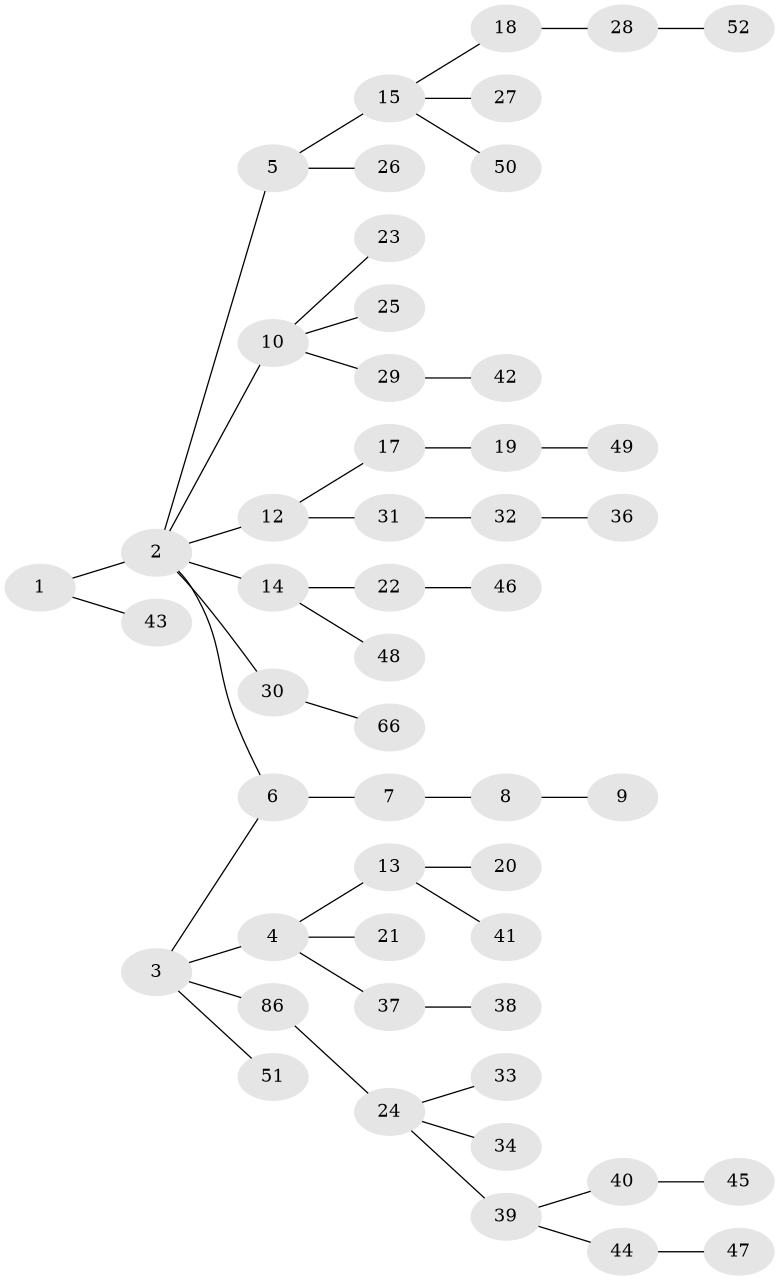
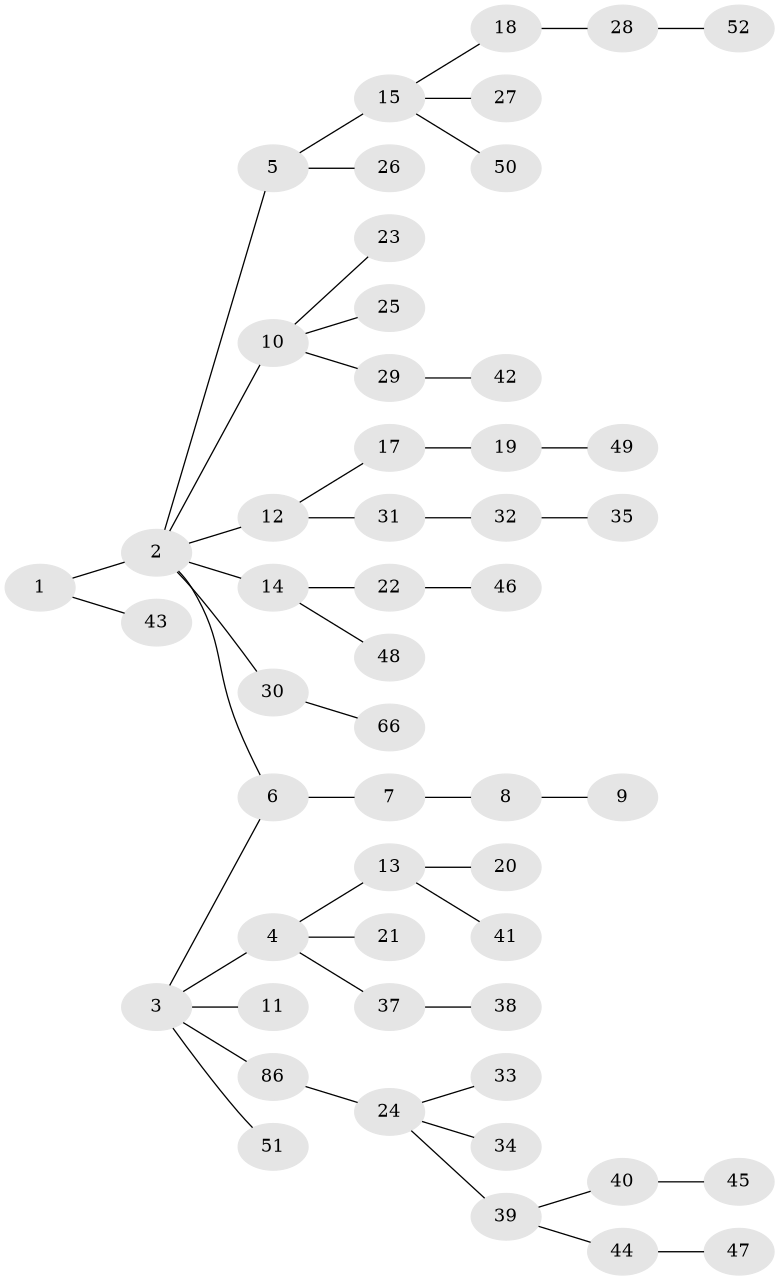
(623, 518) -> (623, 518)
none -> (273, 1007)
